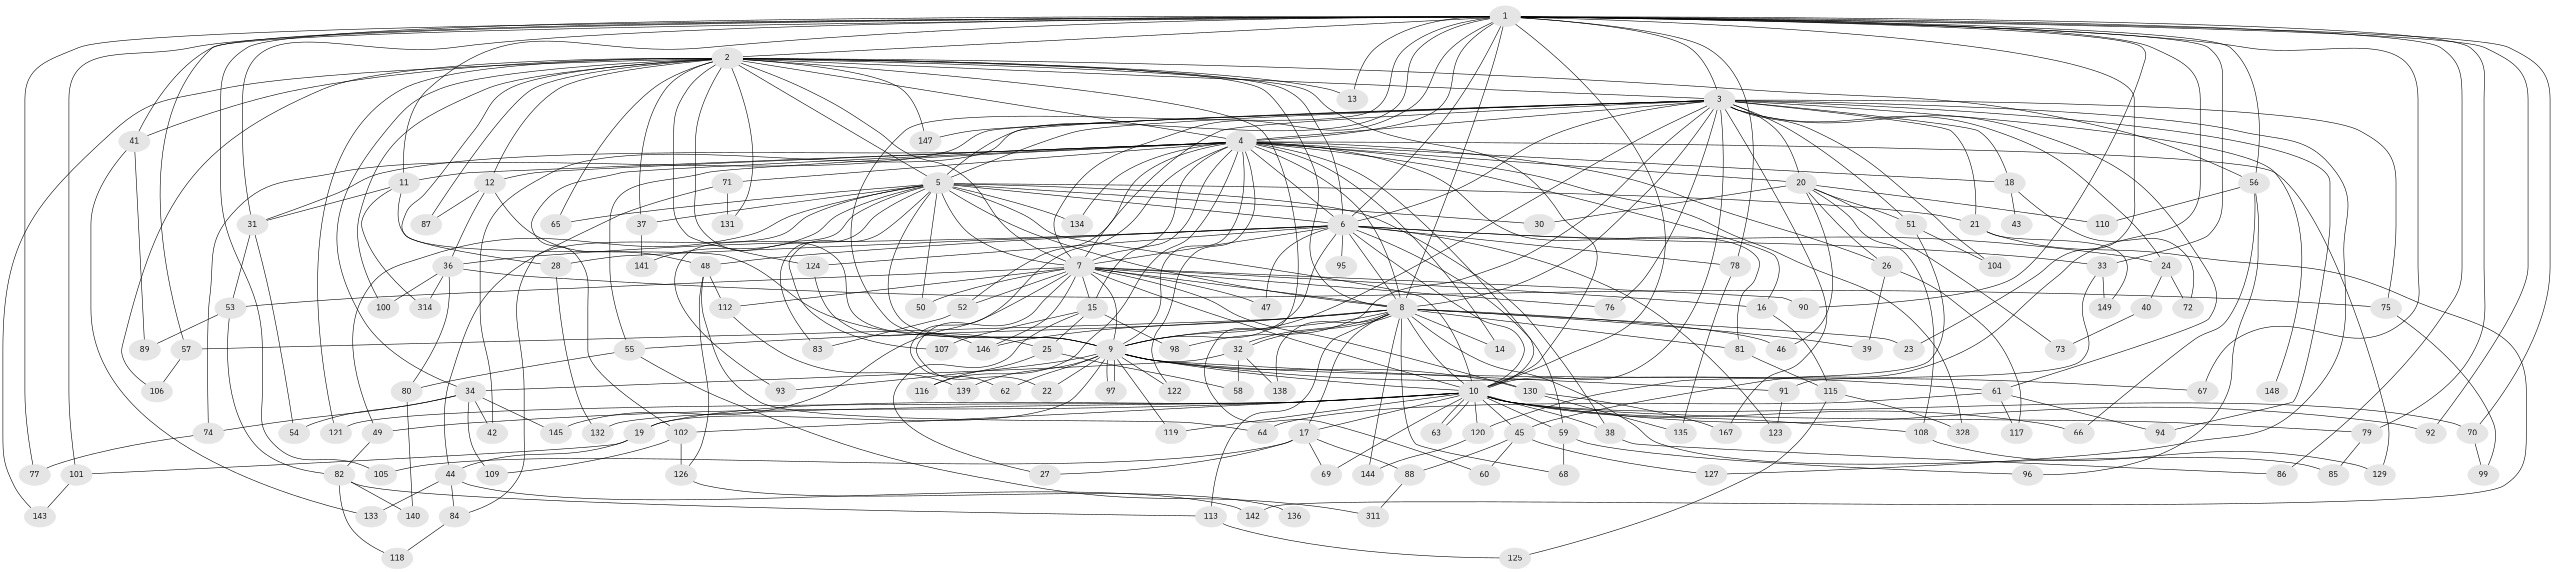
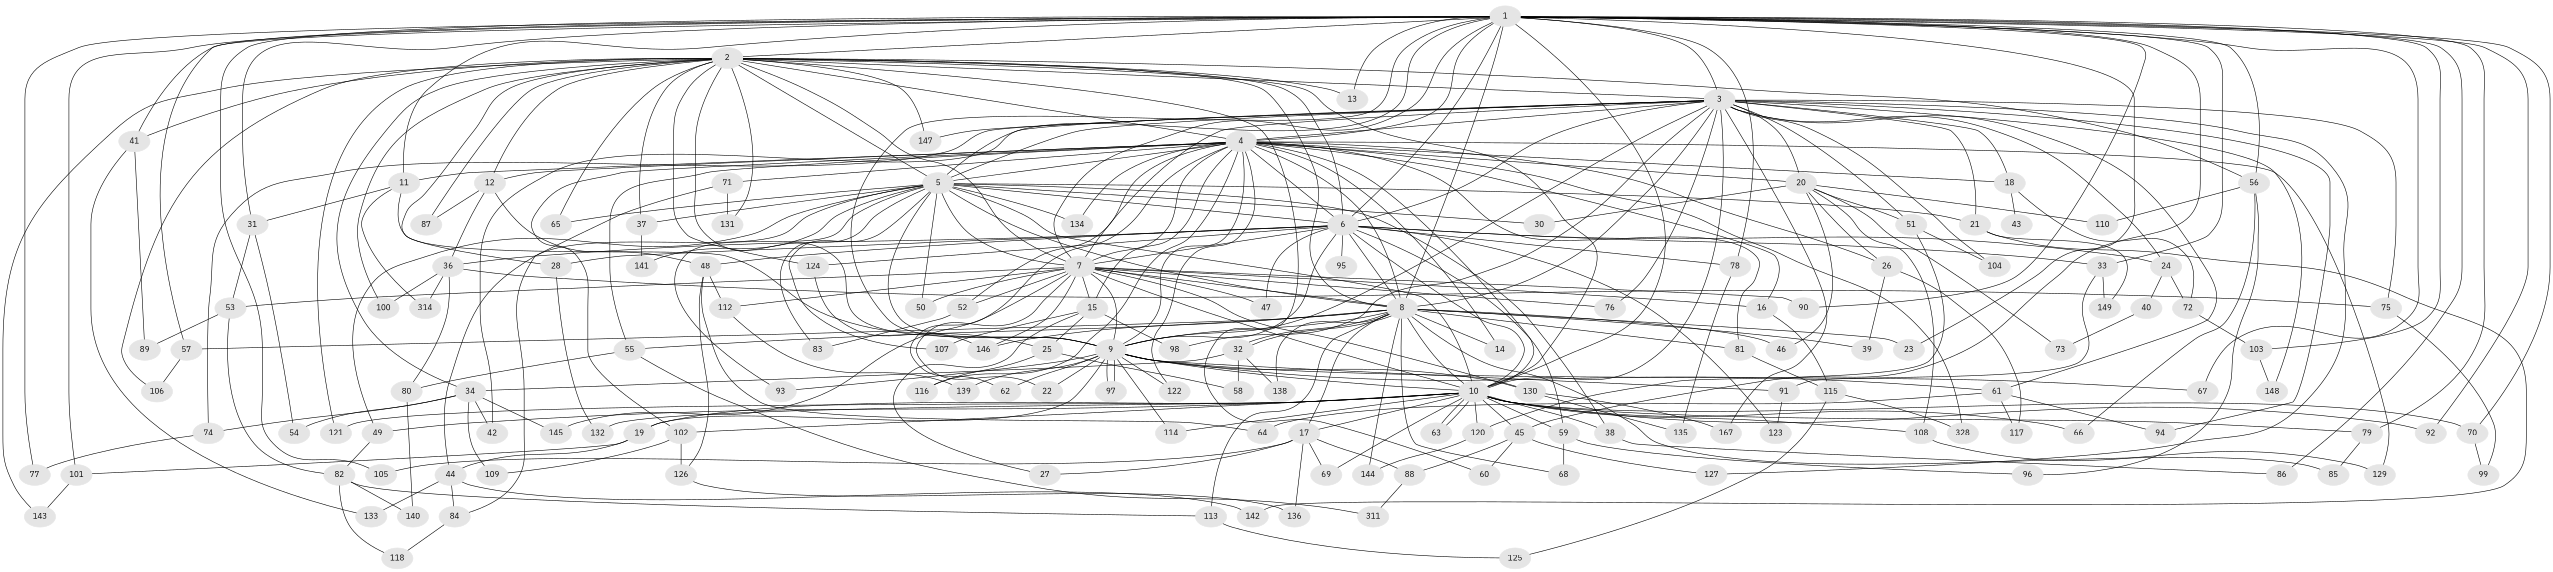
(765, 153) -> (1090, 162)
none -> (2256, 350)
(1171, 433) -> (1171, 433)
none -> (1299, 475)
